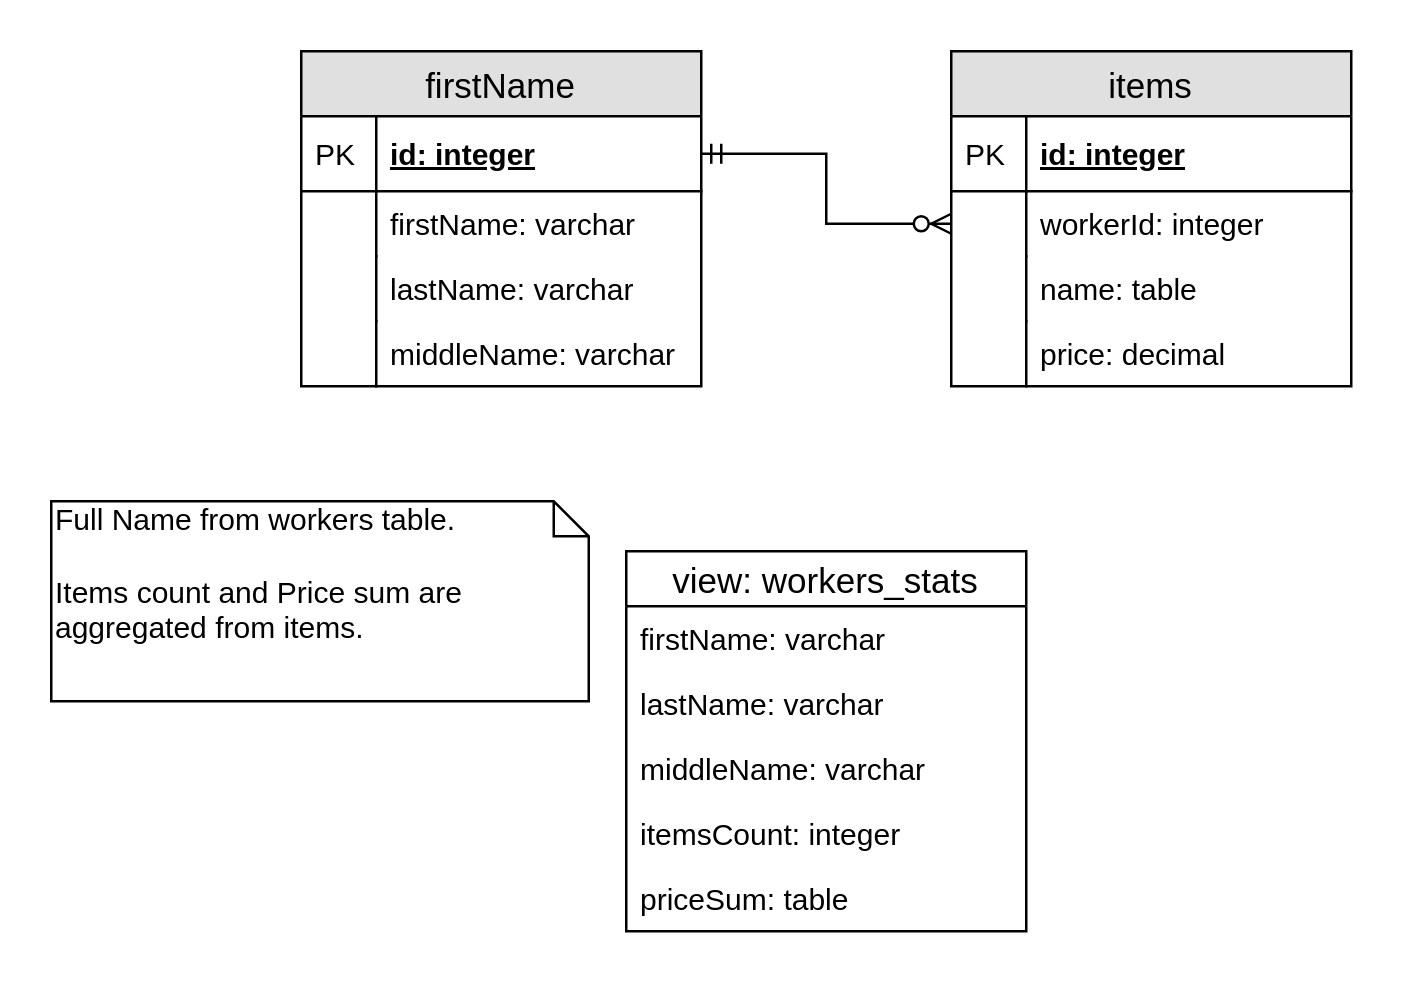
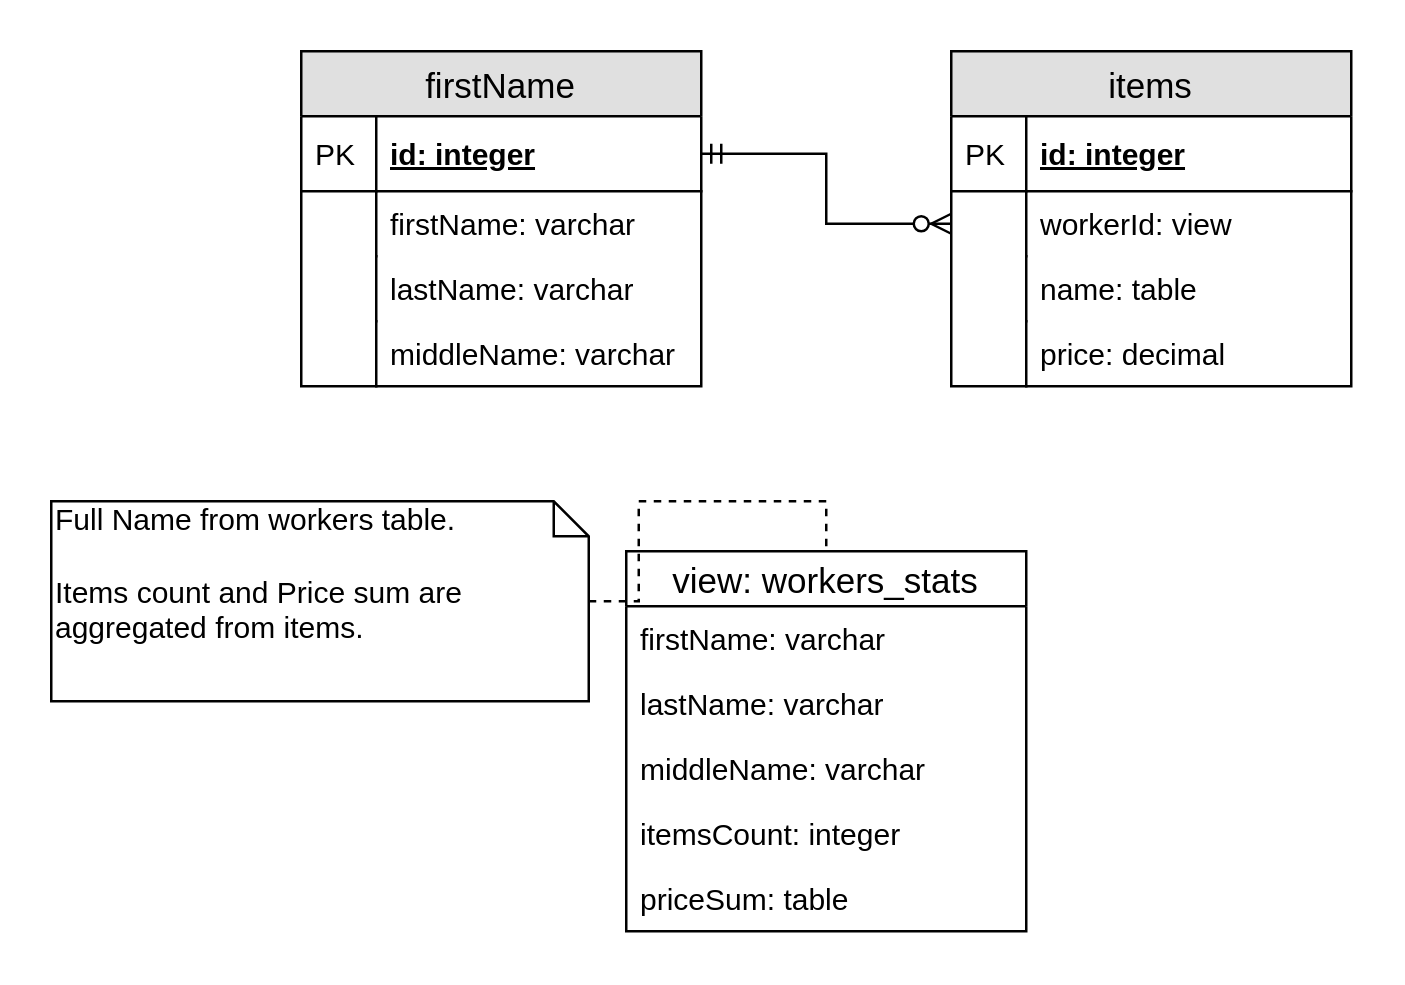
(1171, 225) -> (1146, 225)
none -> (732, 501)
